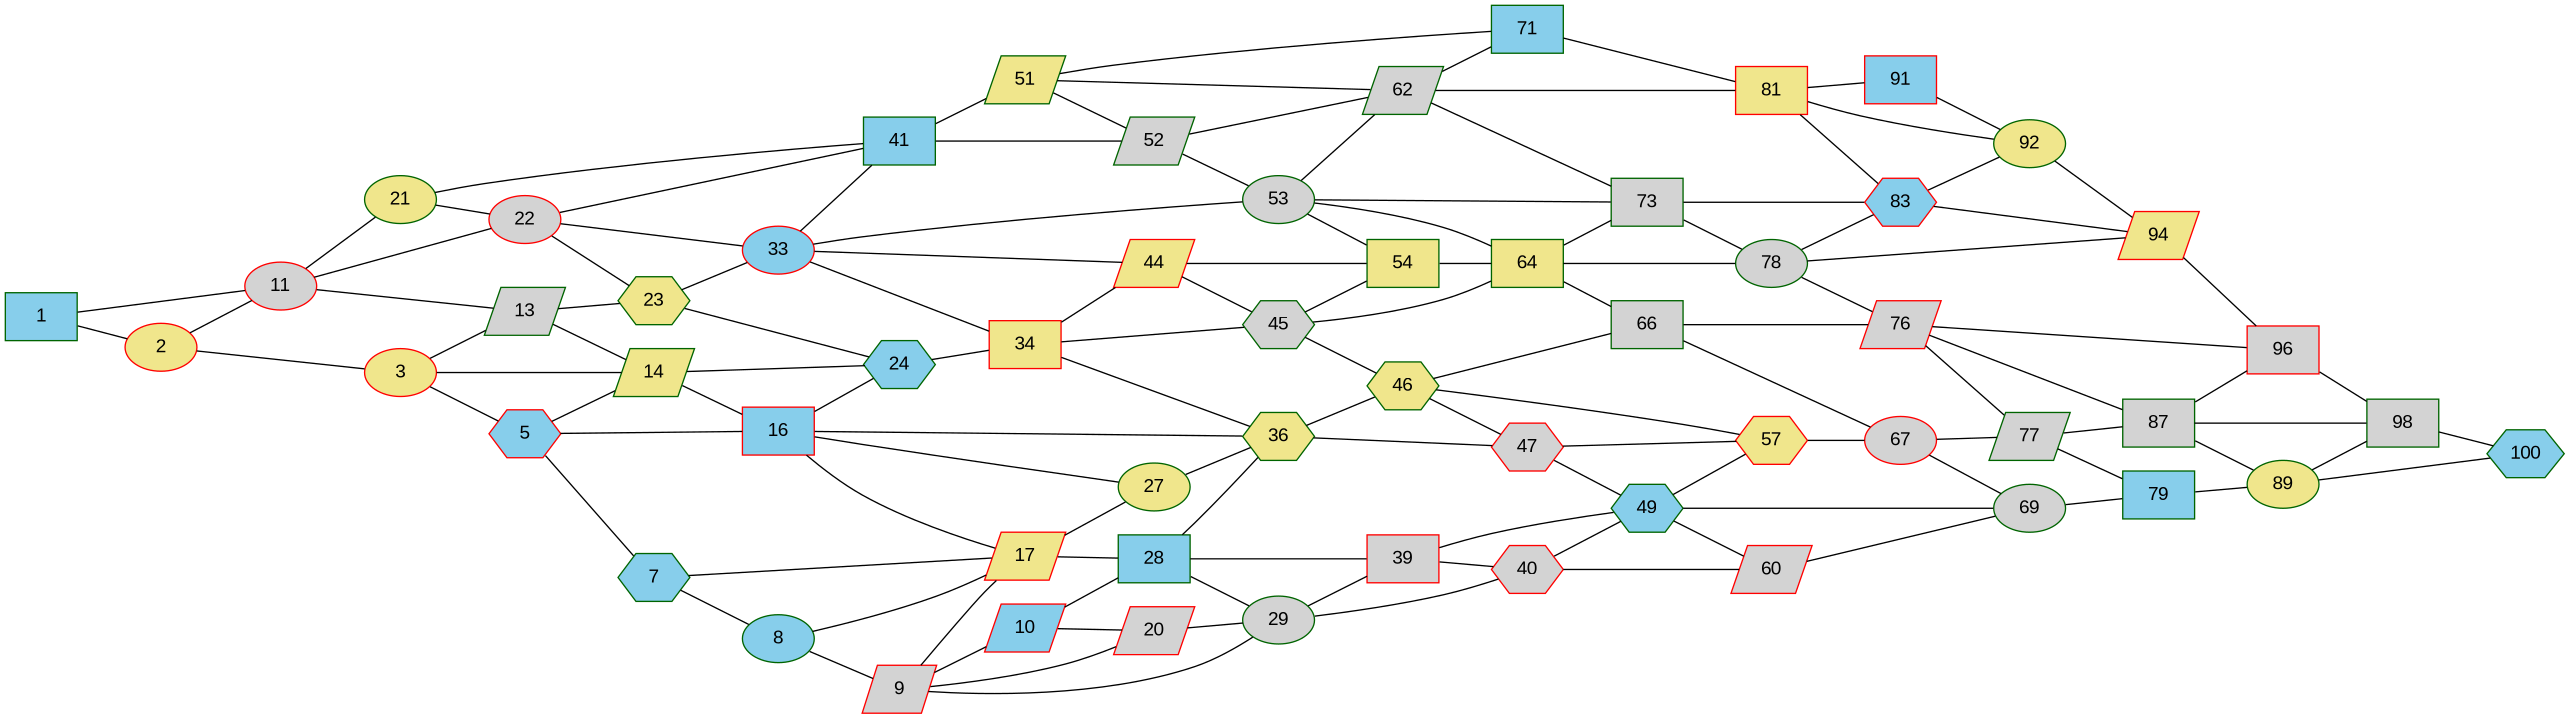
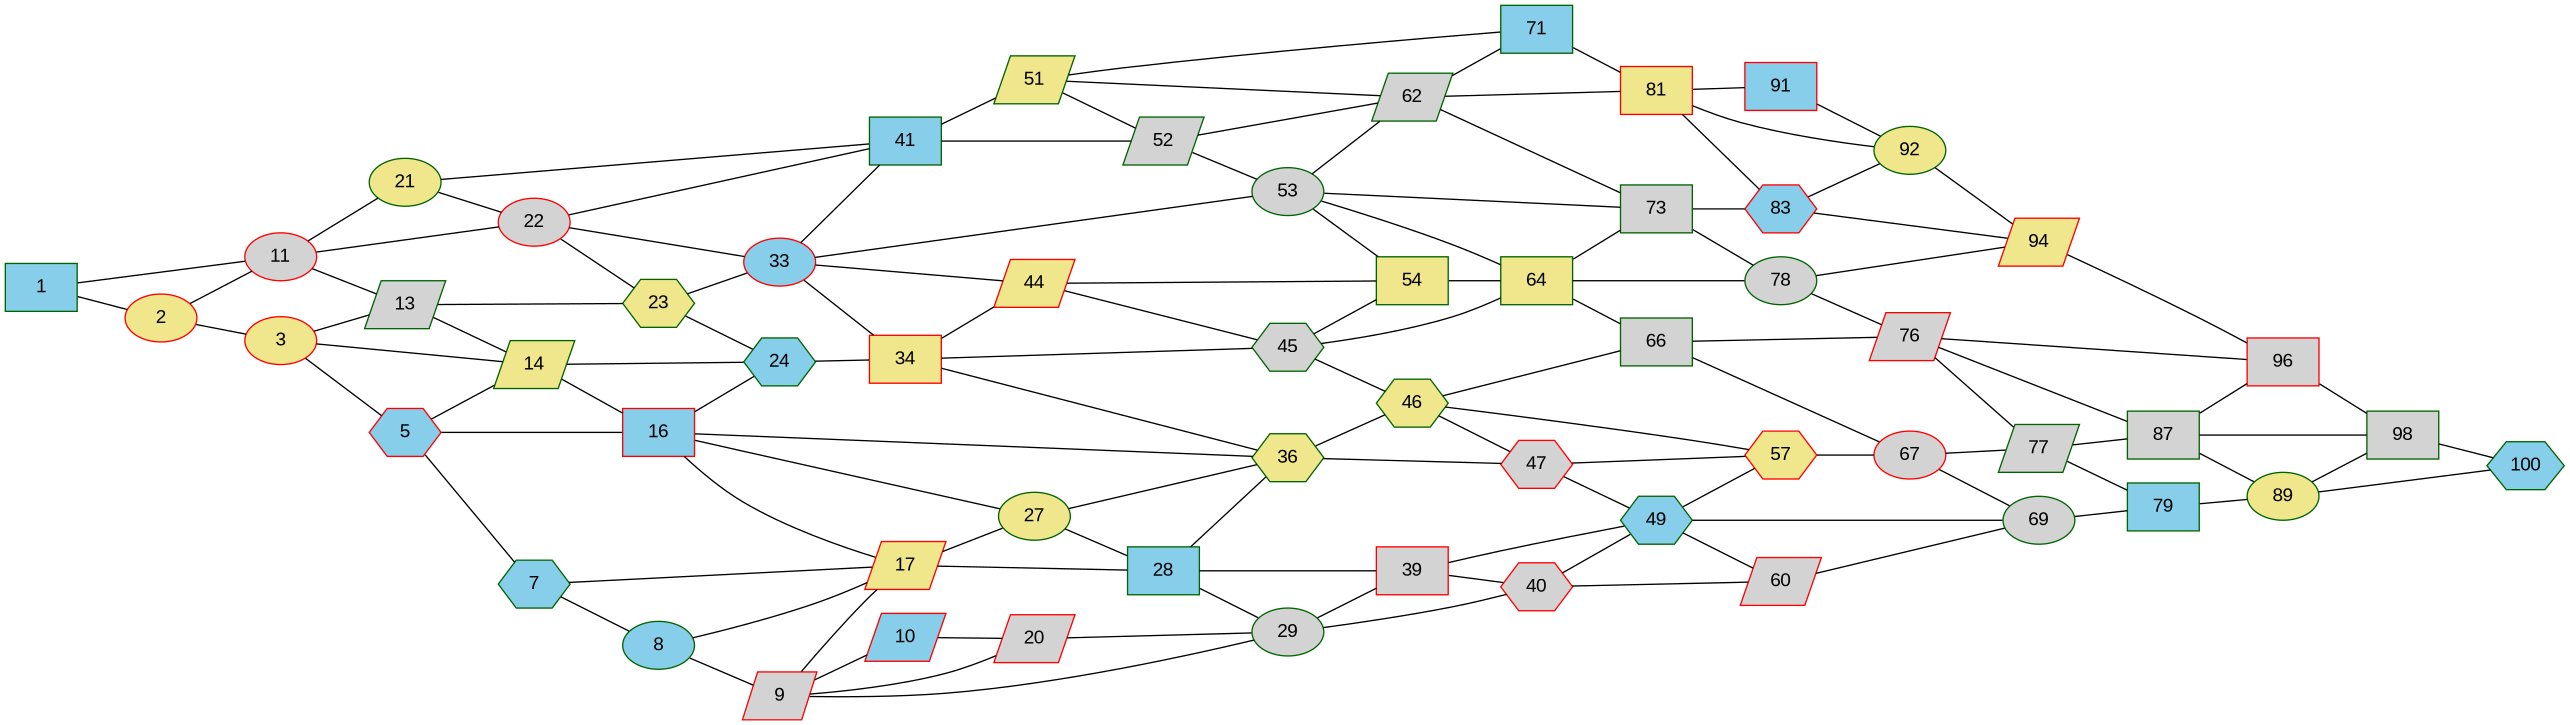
(1838, 232) -> none
(1091, 592) -> (1096, 542)
